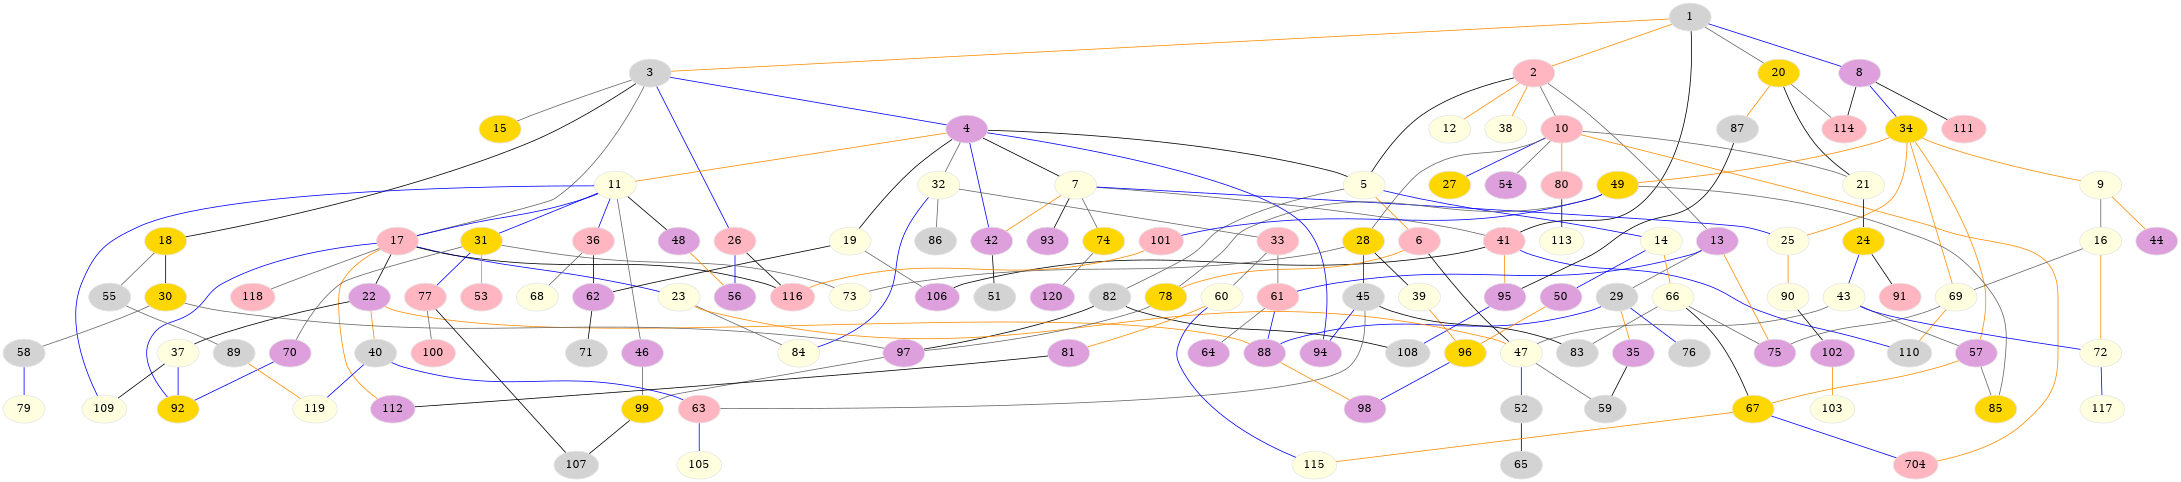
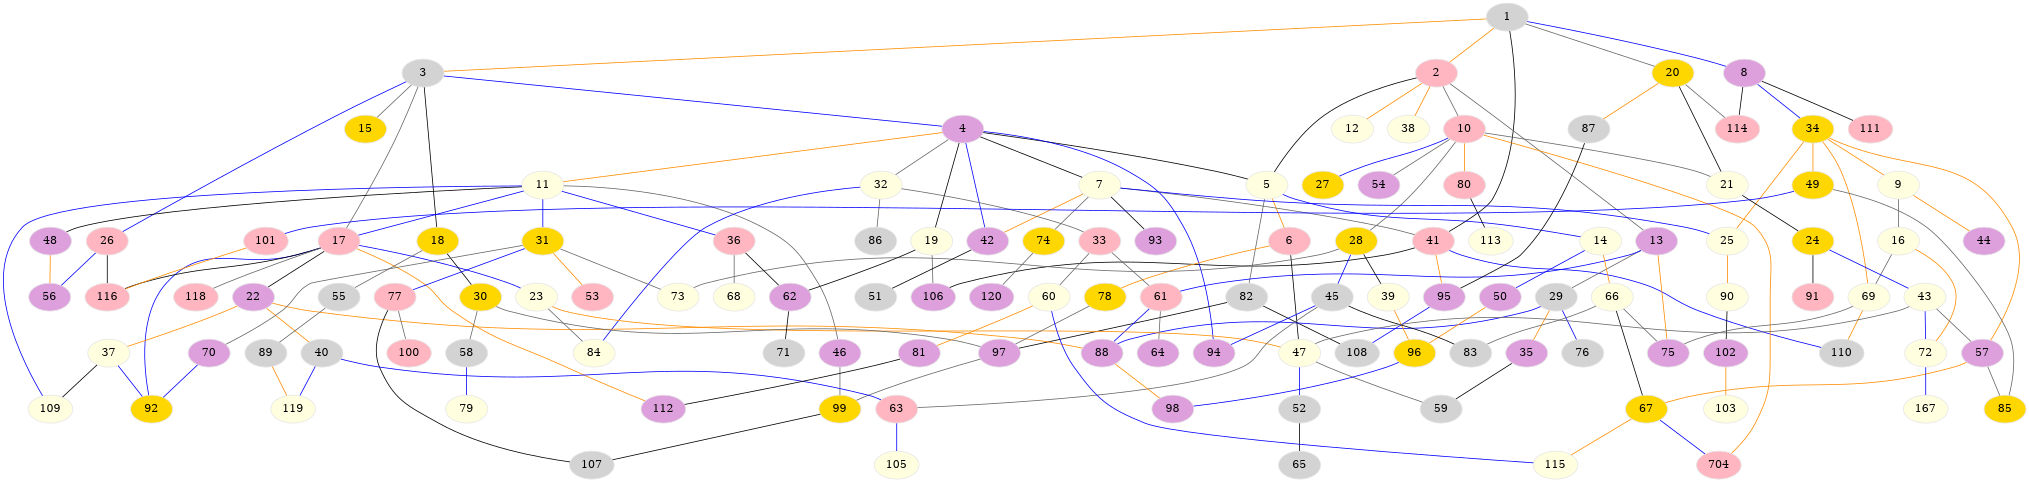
(1379, 202) -> none
(263, 322) -> (183, 327)
(2102, 409) -> (1926, 409)
